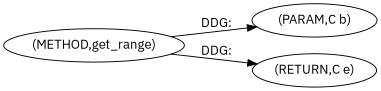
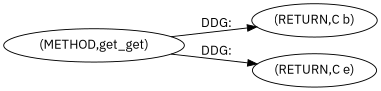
(315, 20) -> (315, 20)
(94, 45) -> (94, 45)
